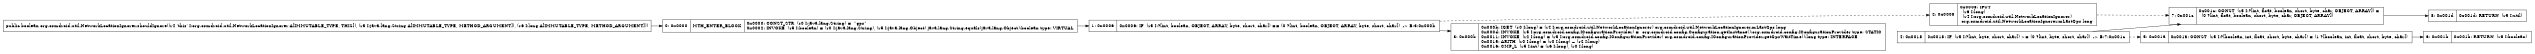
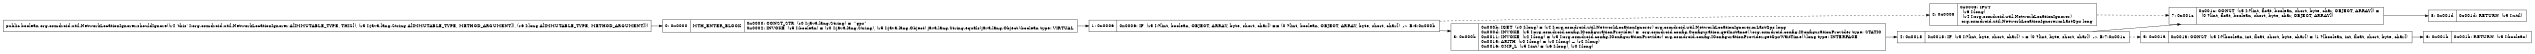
none -> (1890, 37)
